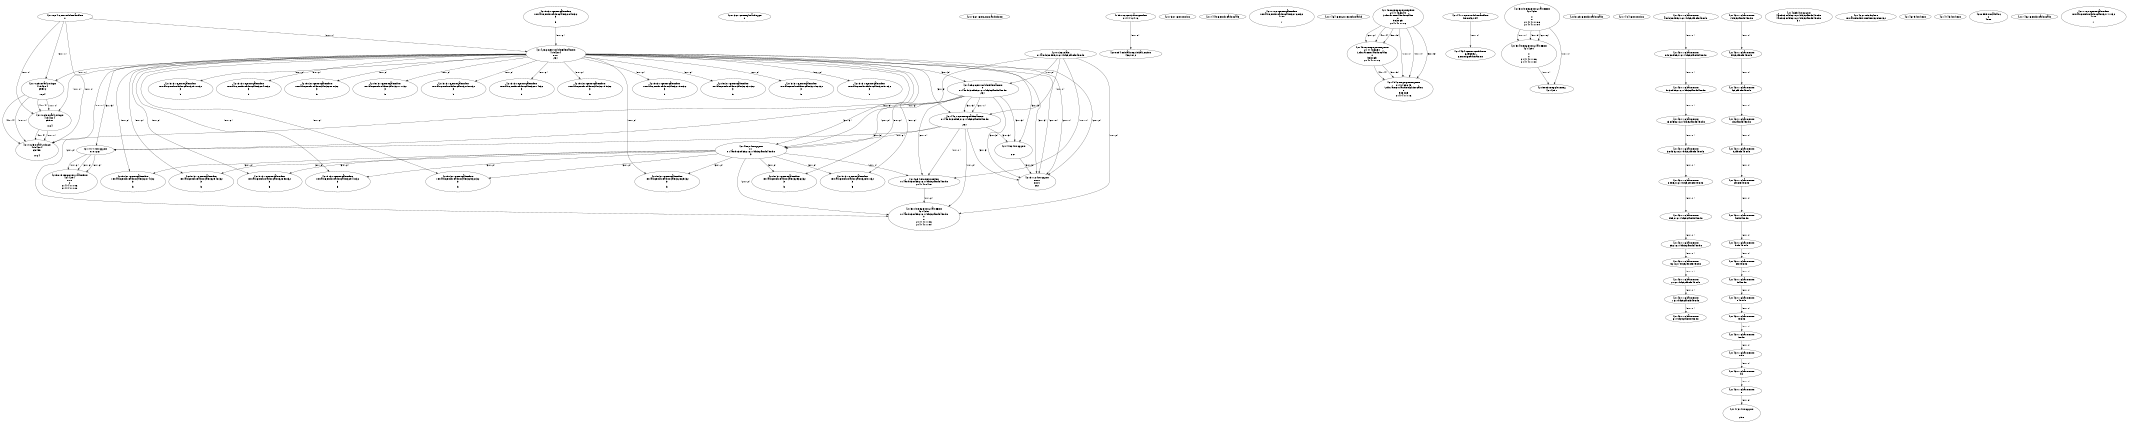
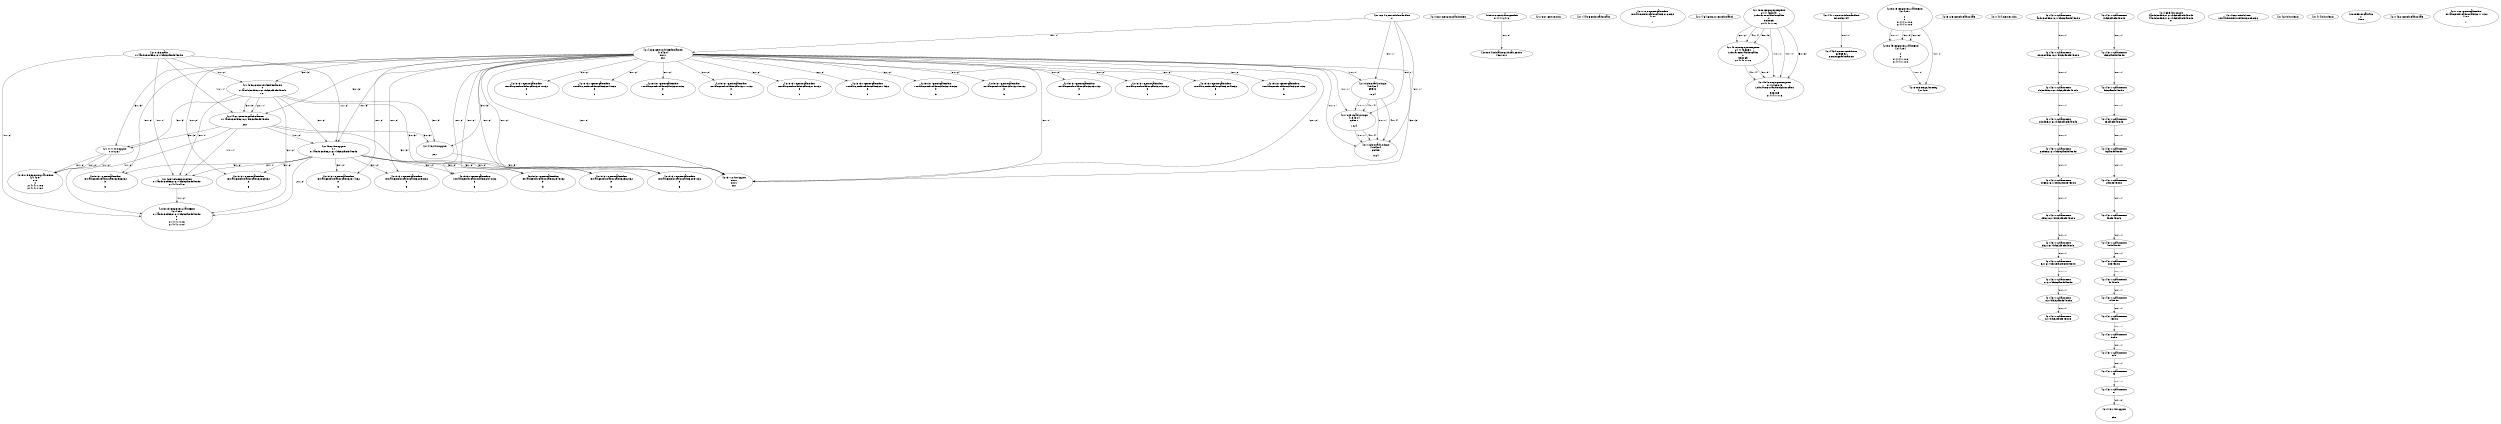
(745, 17) -> none
(556, 35) -> (1032, 67)
(1686, 263) -> (2058, 263)
